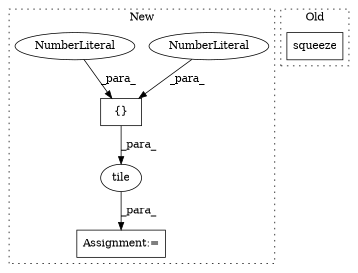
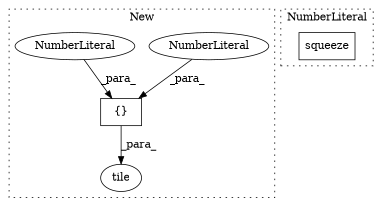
(315, 18) -> (327, 18)
(121, 244) -> none
